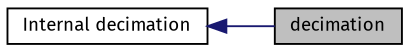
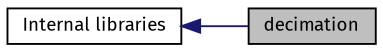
(107, 26) -> (94, 26)
